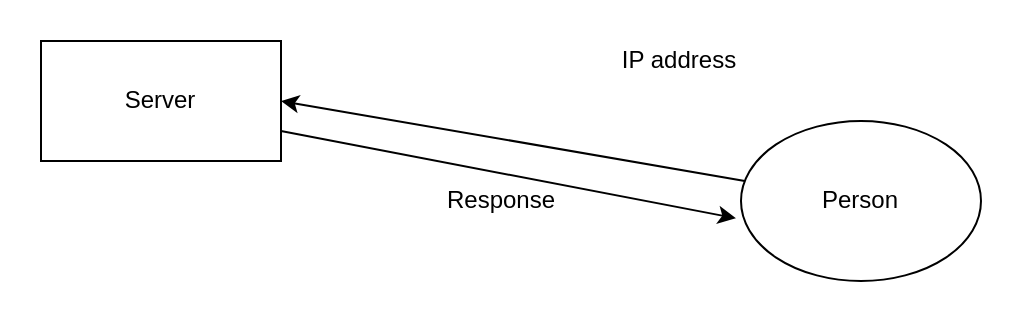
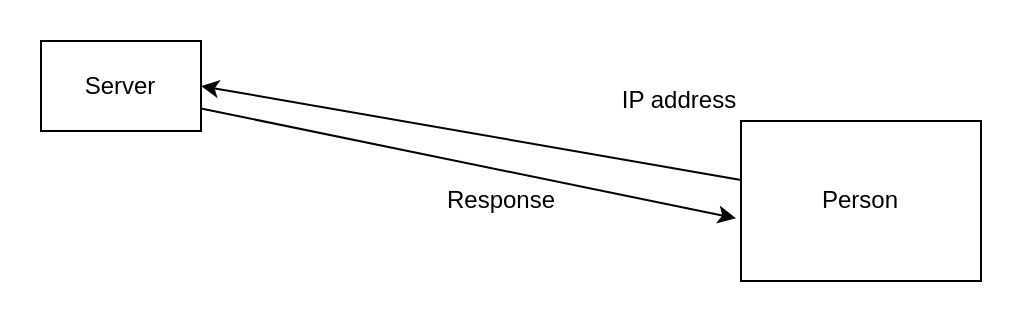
(679, 61) -> (679, 101)
(161, 101) -> (121, 86)
(861, 201) -> (861, 201)
